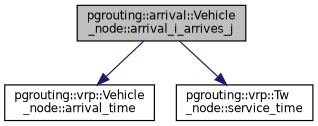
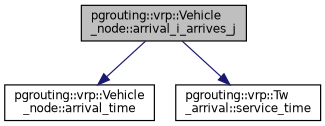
(162, 23) -> (164, 23)
(245, 103) -> (248, 103)
